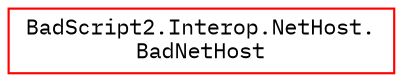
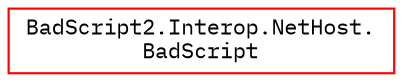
(201, 41) -> (201, 41)
